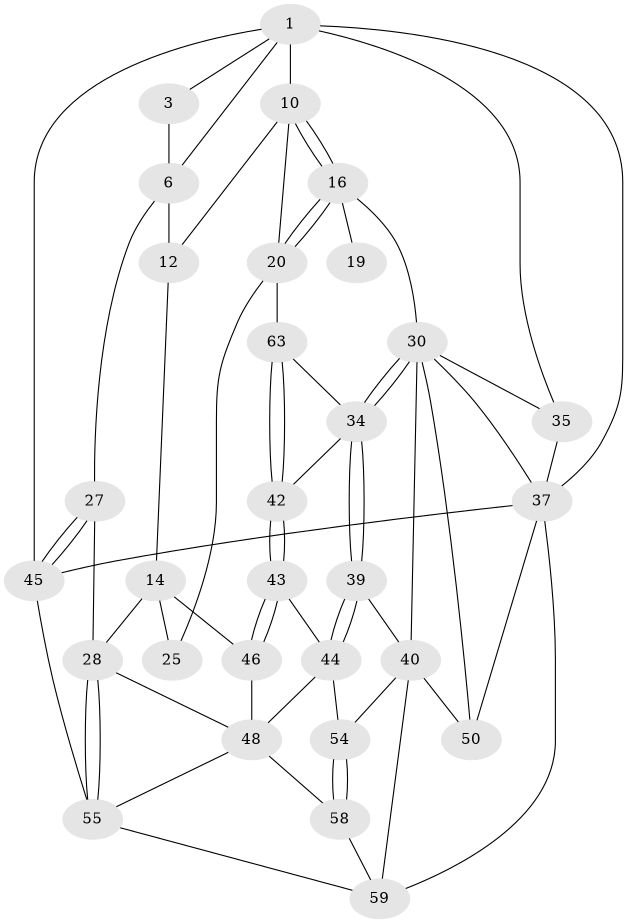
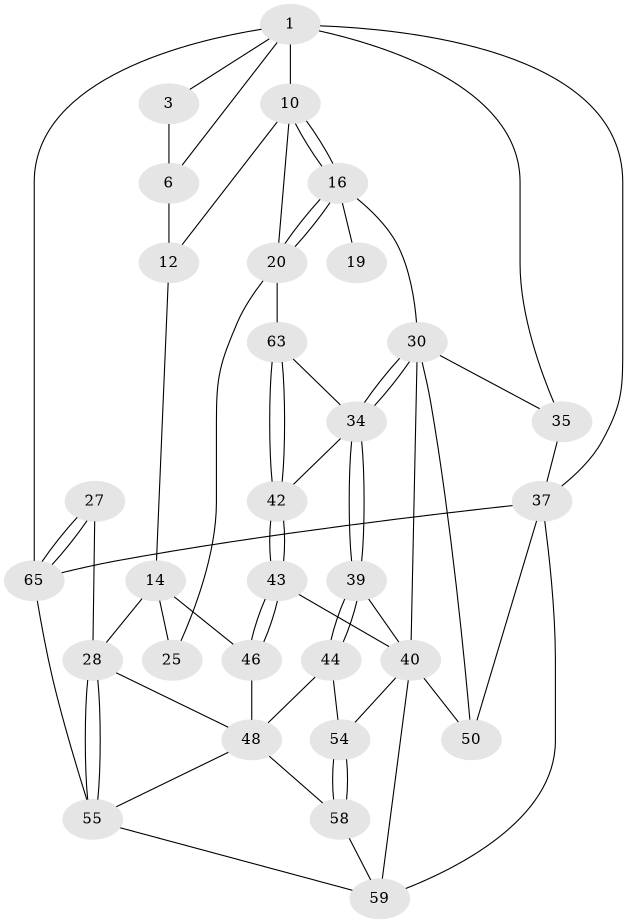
(105, 336) -> none
(487, 417) -> none
(34, 581) -> (34, 581)
(304, 621) -> (344, 621)
